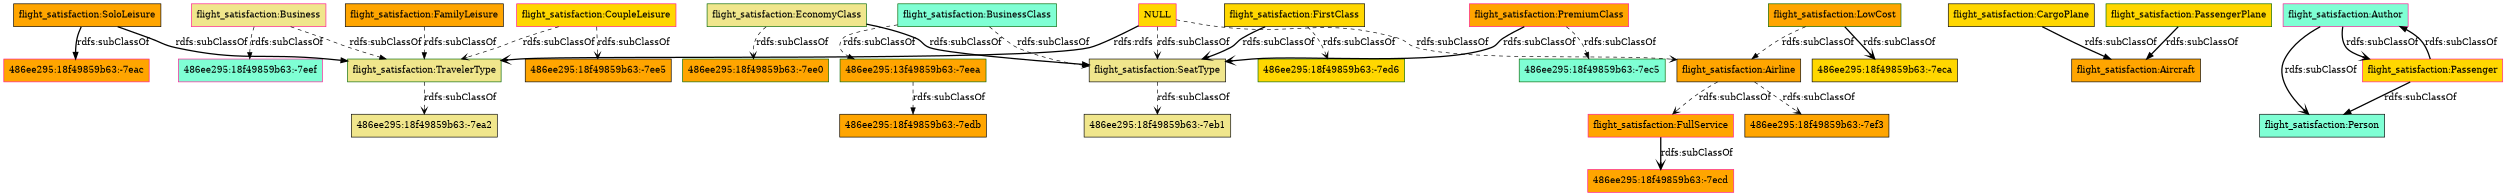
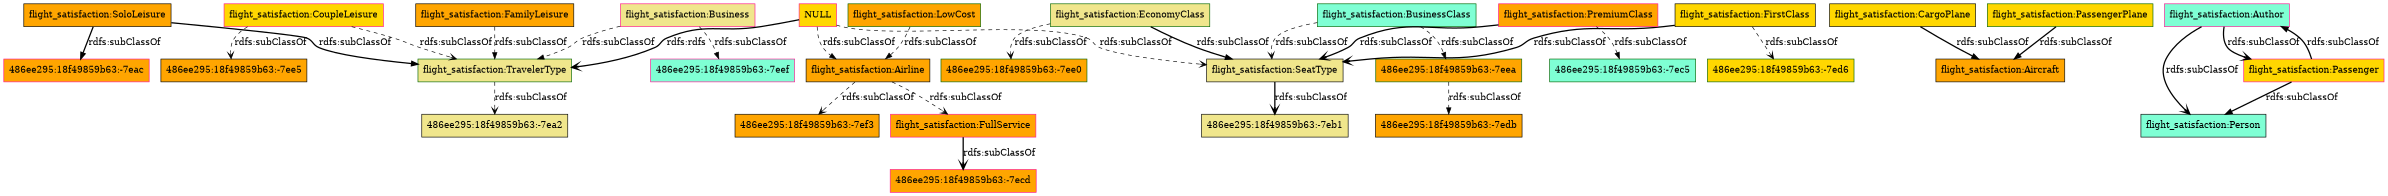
(1421, 49) -> (820, 43)
(913, 70) -> (1449, 70)
(1885, 70) -> none
(1157, 95) -> (1275, 95)
